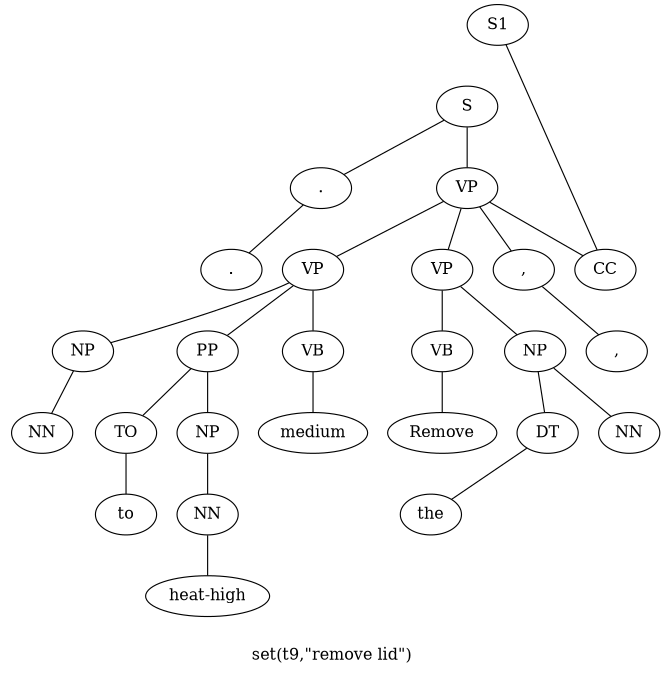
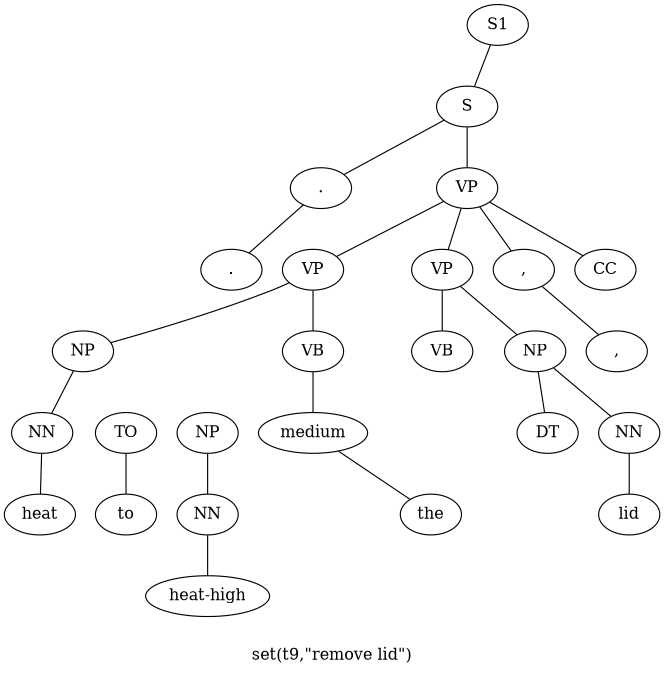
(552, 147) -> (483, 66)
(208, 351) -> none
(442, 433) -> none
(489, 474) -> (374, 475)
none -> (40, 515)
none -> (629, 515)
